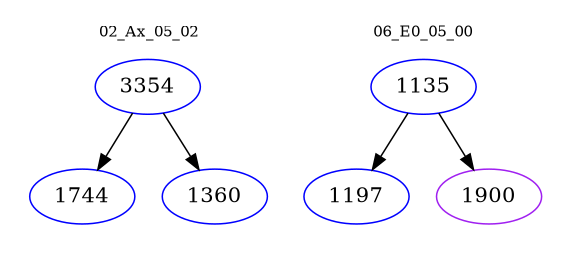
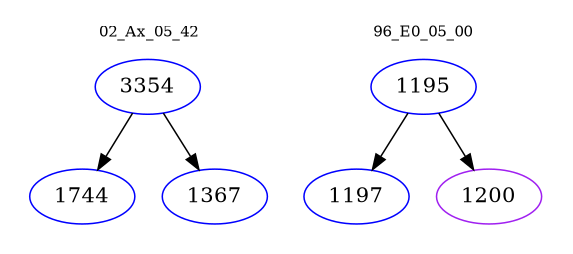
(149, 33) -> (149, 33)
(424, 33) -> (424, 33)
(424, 87) -> (424, 87)
(215, 197) -> (215, 197)
(489, 197) -> (489, 197)
